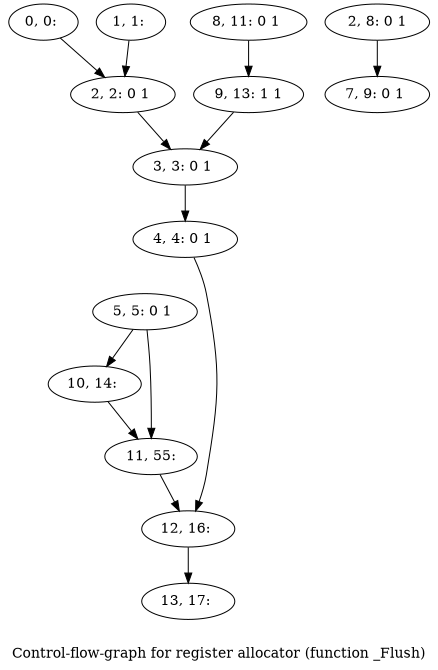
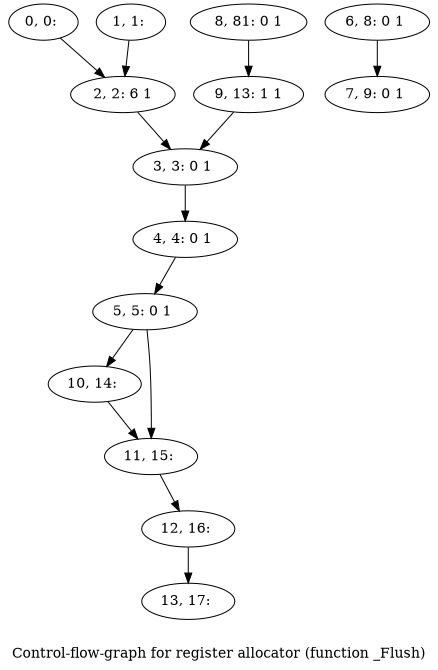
(249, 22) -> (249, 22)
(377, 22) -> (377, 22)
(123, 95) -> (123, 95)
(217, 379) -> (168, 271)
(151, 457) -> (151, 457)
